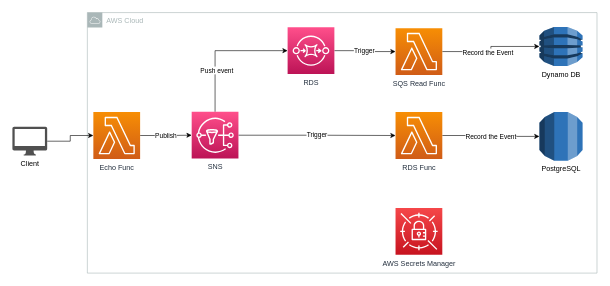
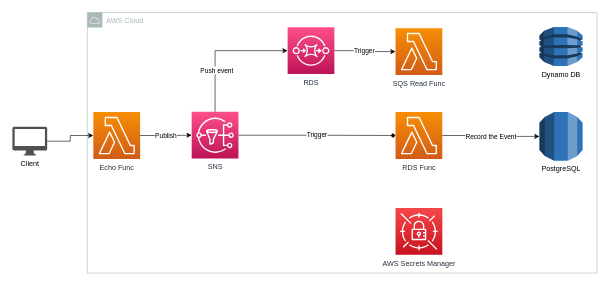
(491, 52) -> none
(390, 136) -> (389, 136)
